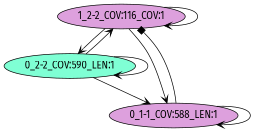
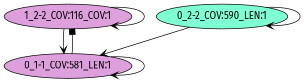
(94, 38) -> none
(97, 44) -> none
(174, 116) -> (68, 66)
